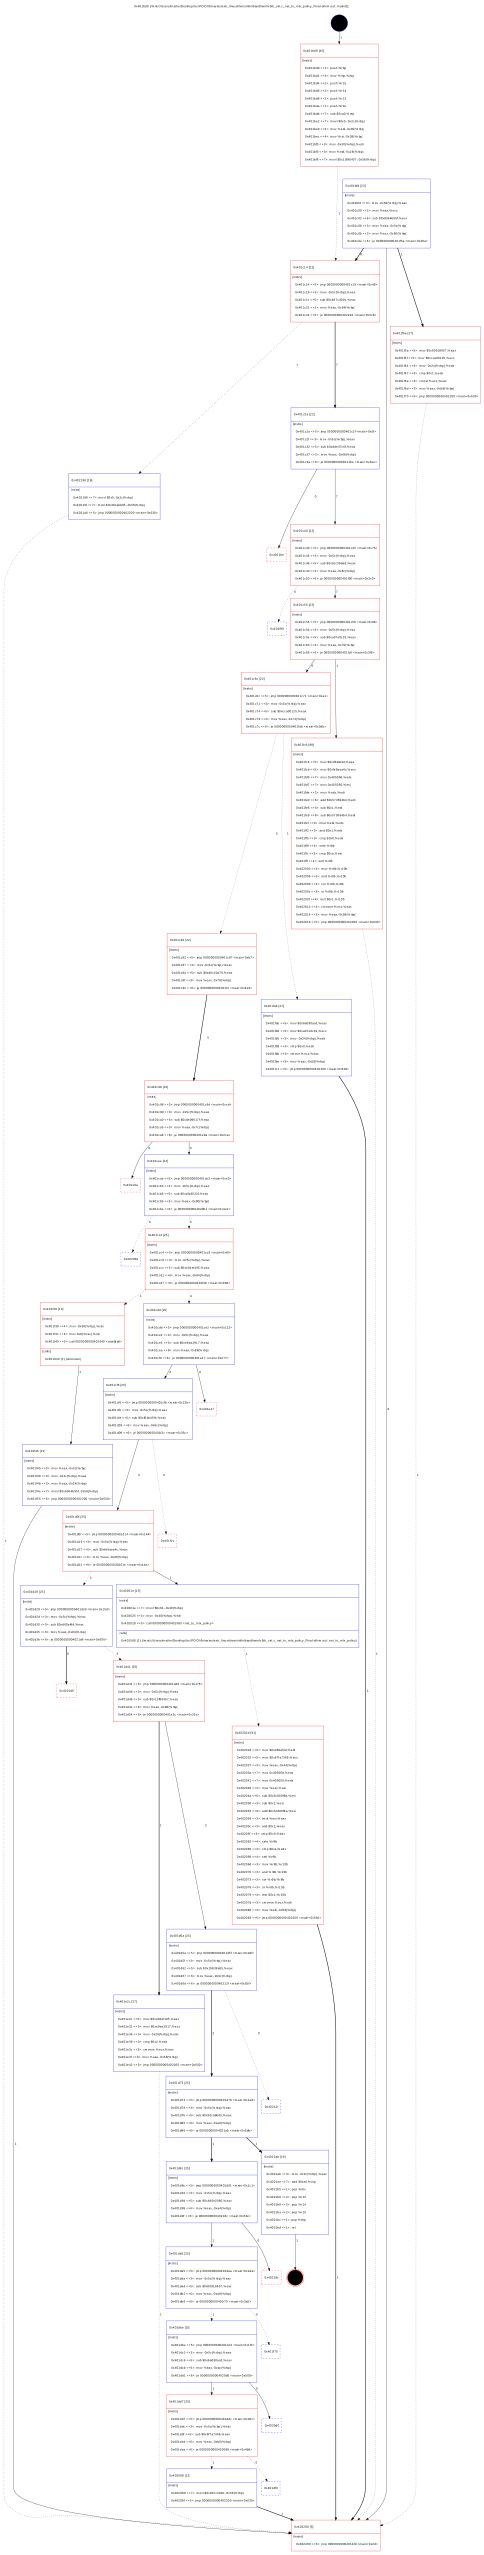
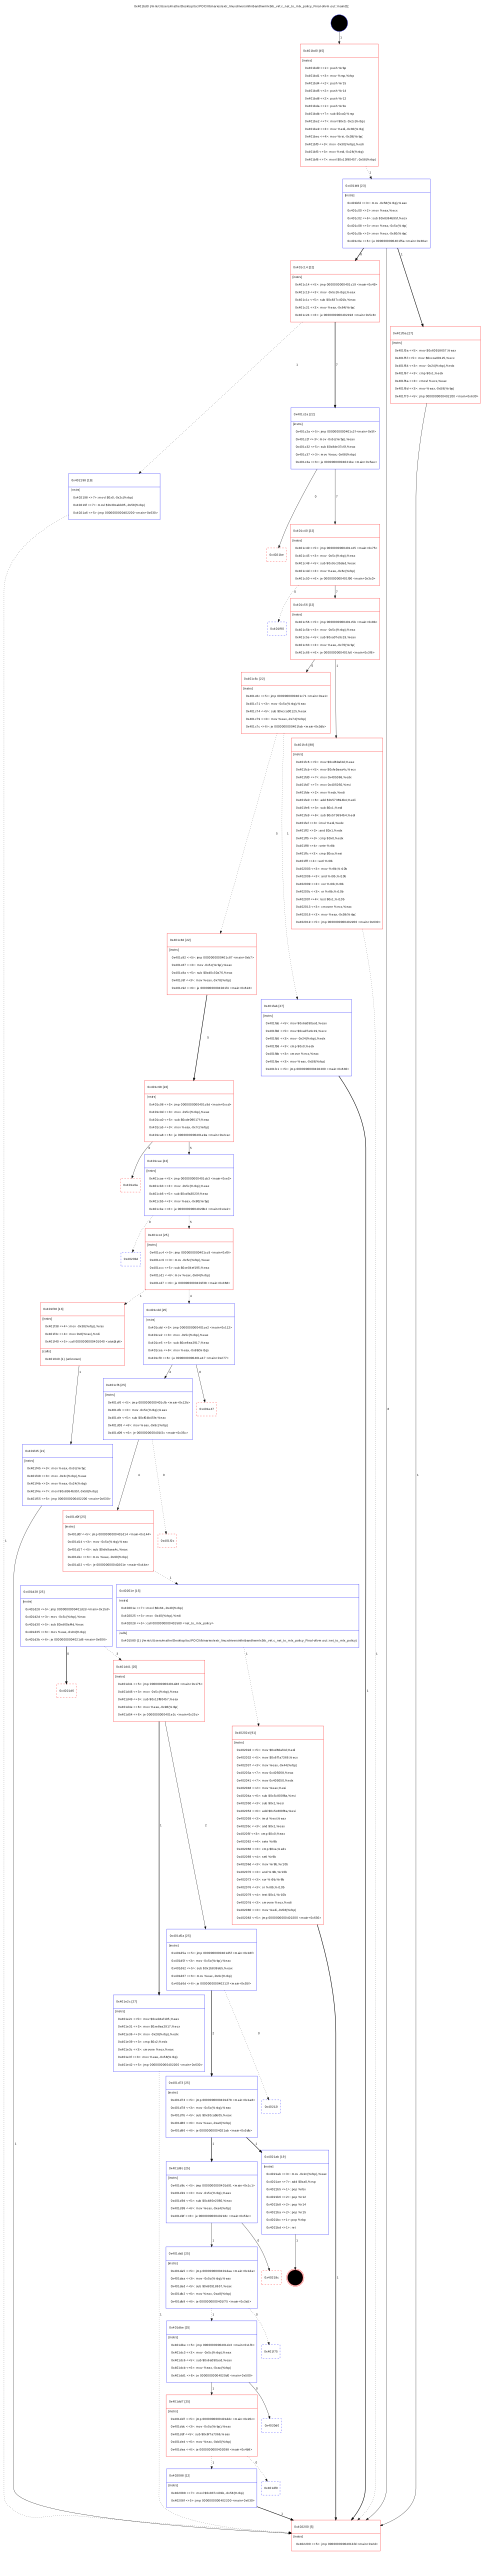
(337, 212) -> (368, 172)
(416, 1472) -> (416, 1472)
(88, 1577) -> none
(165, 1577) -> (165, 1577)
